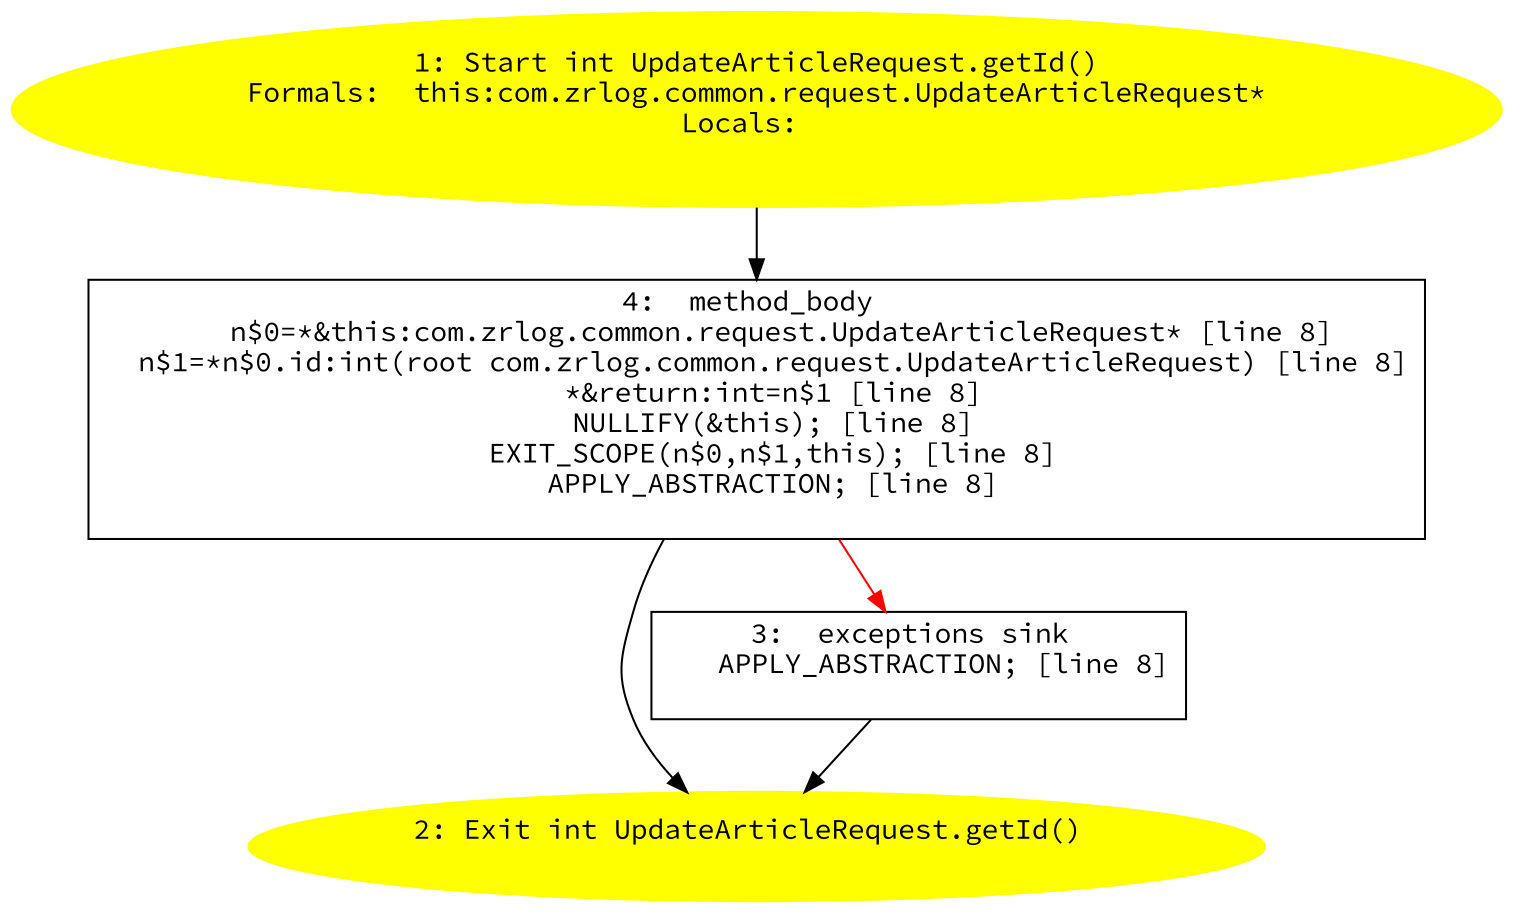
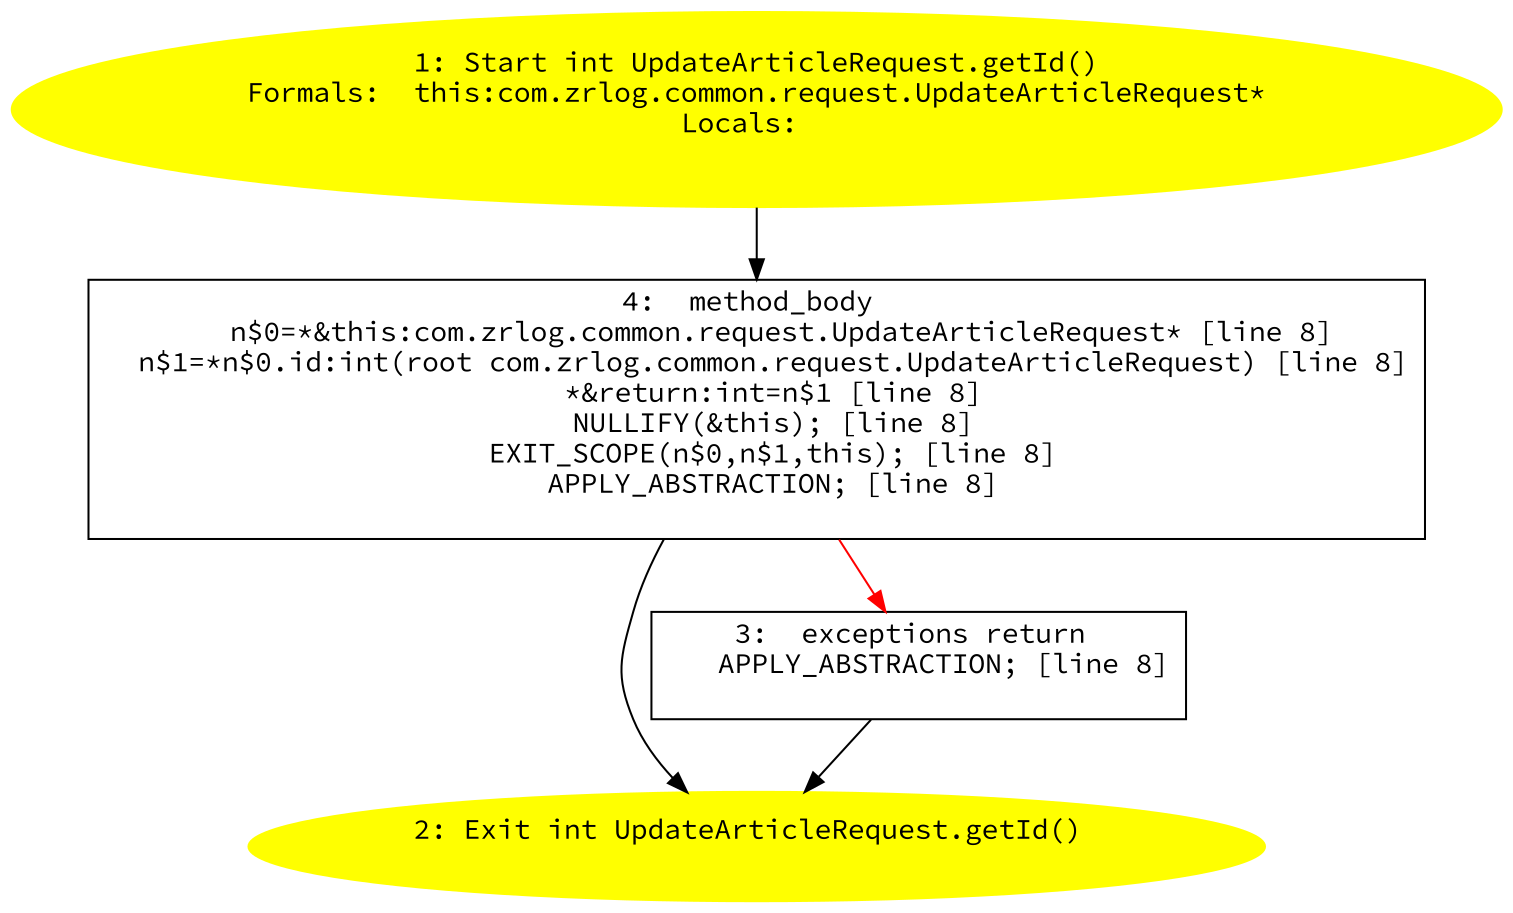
(919, 666) -> (919, 666)
